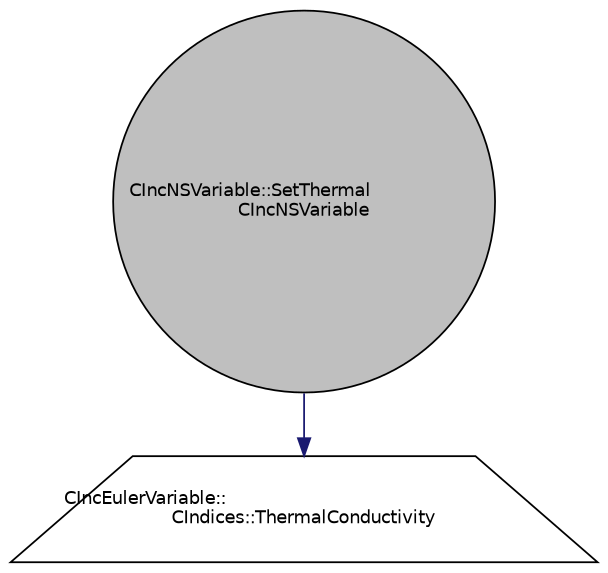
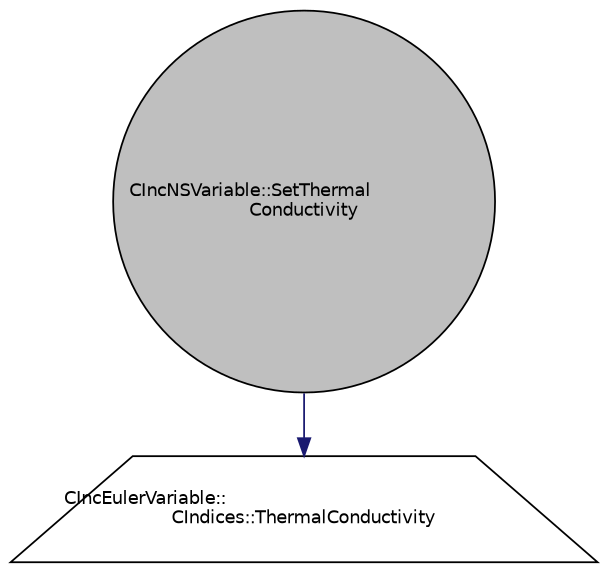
(304, 202) -> (304, 202)
